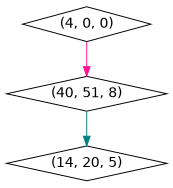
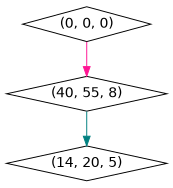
(87, 24) -> (87, 24)
(87, 94) -> (87, 94)
